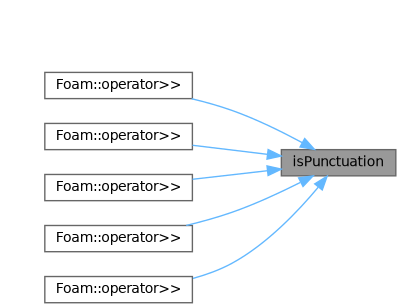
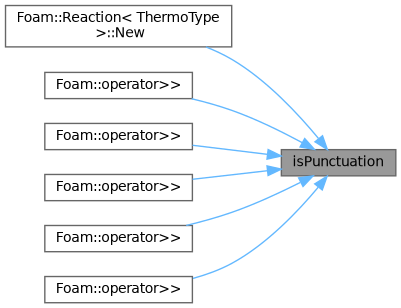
none -> (119, 26)
